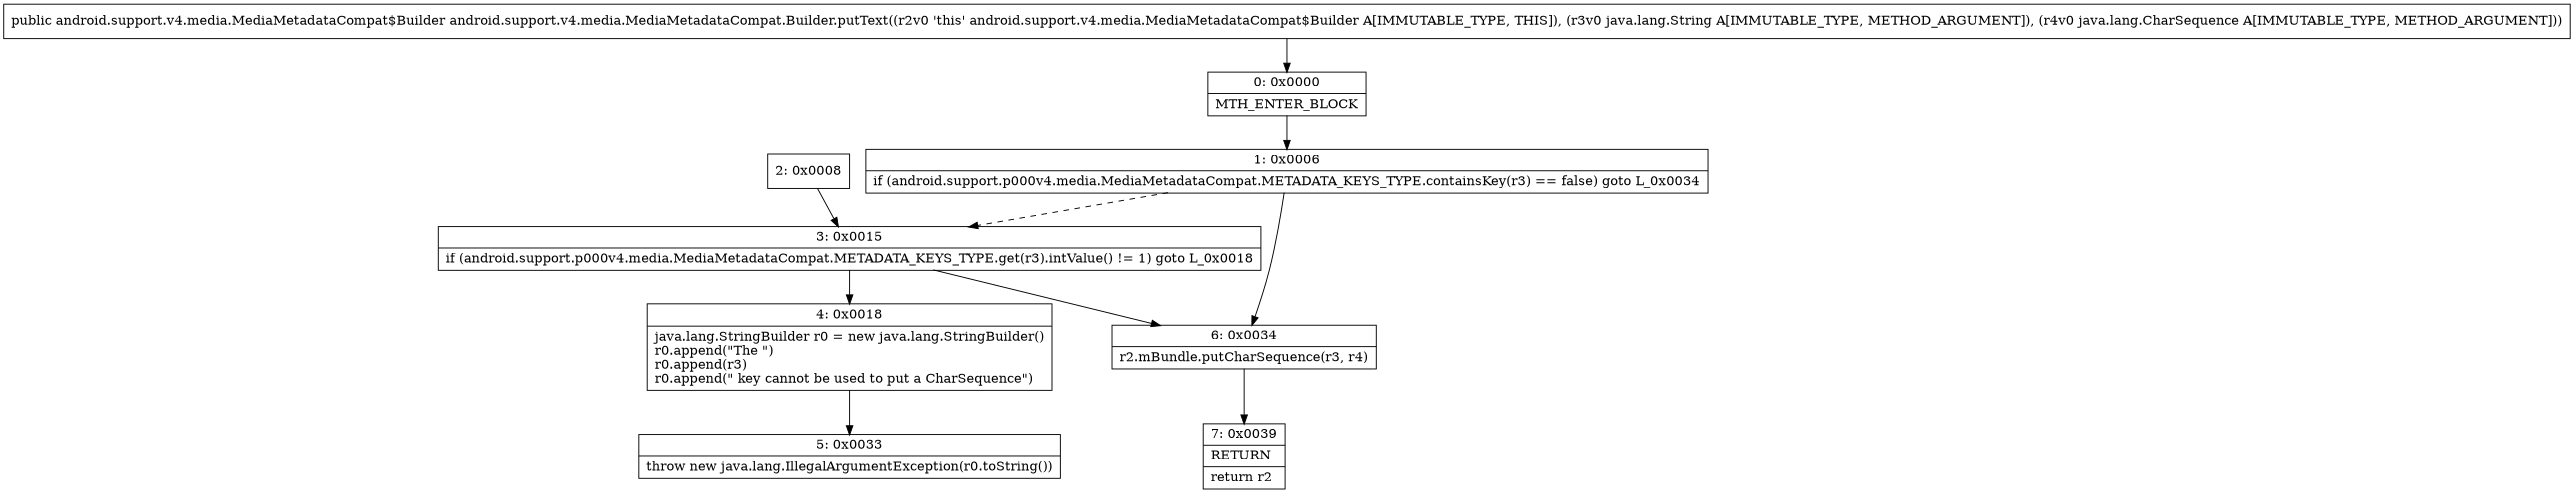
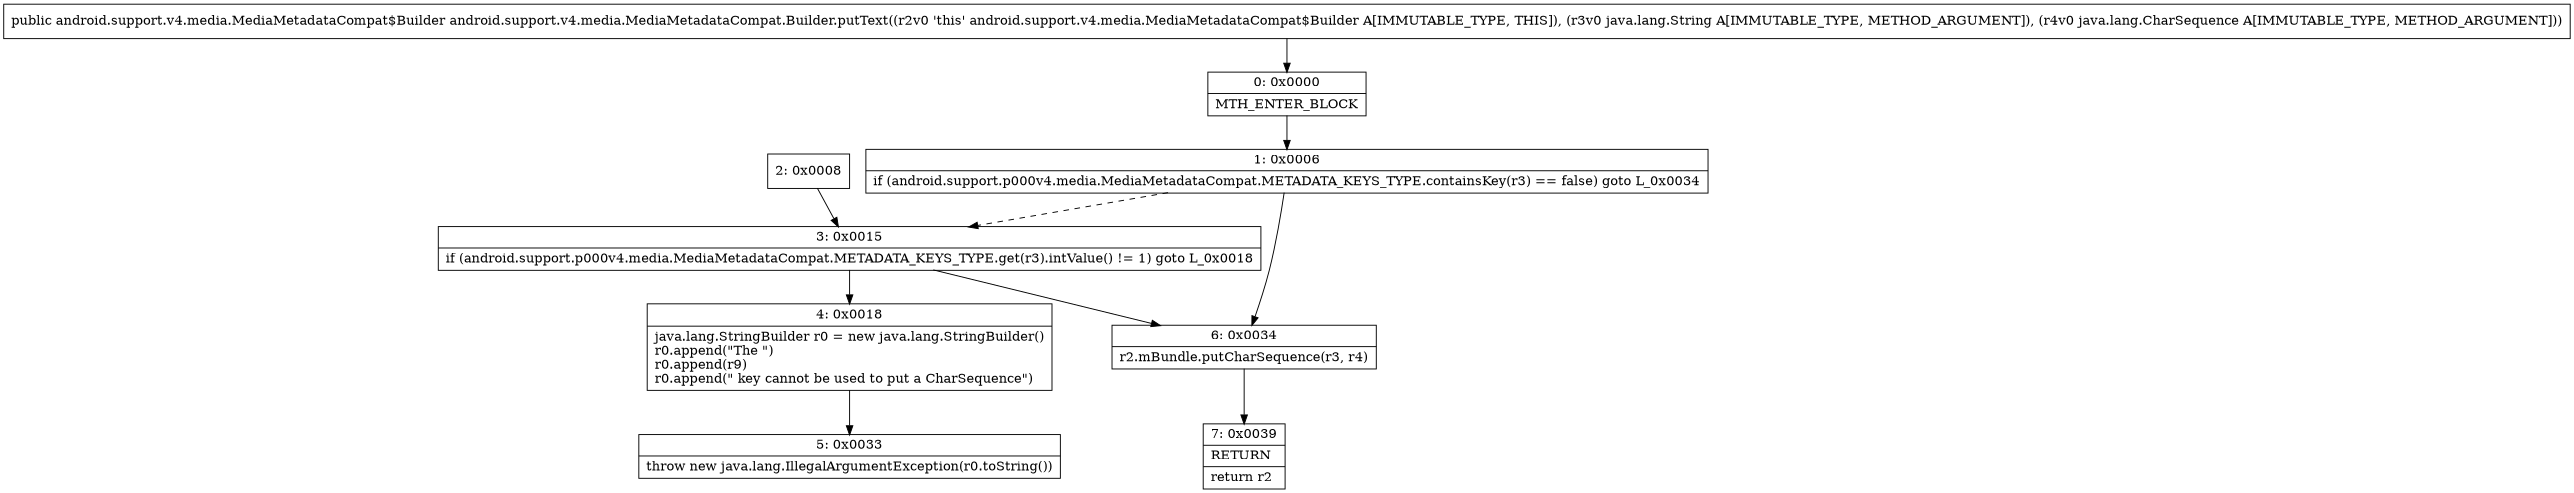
(701, 365) -> (701, 365)
